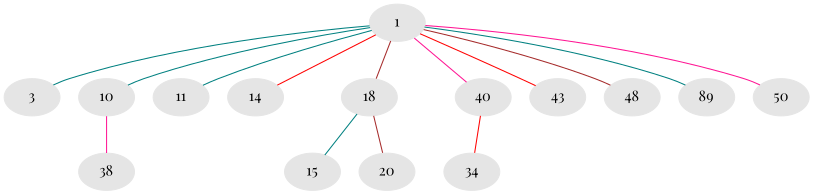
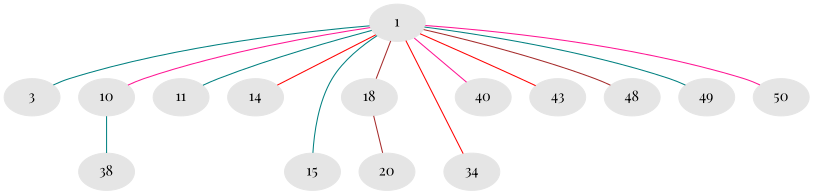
(248, 50) -> (248, 50)
(707, 97) -> (707, 97)
(478, 134) -> (435, 97)
(107, 135) -> (107, 135)
(341, 135) -> (329, 85)
